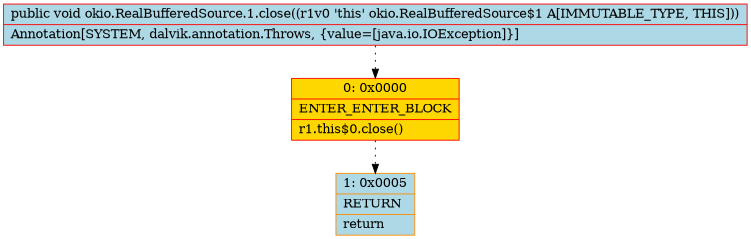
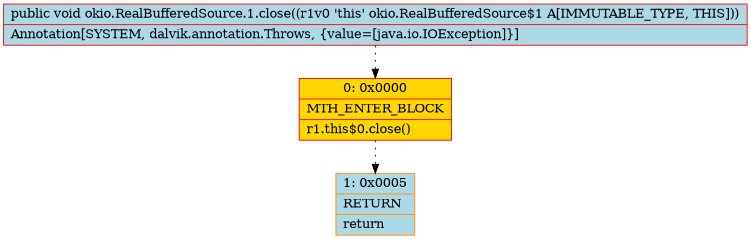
(375, 109) -> (375, 109)
